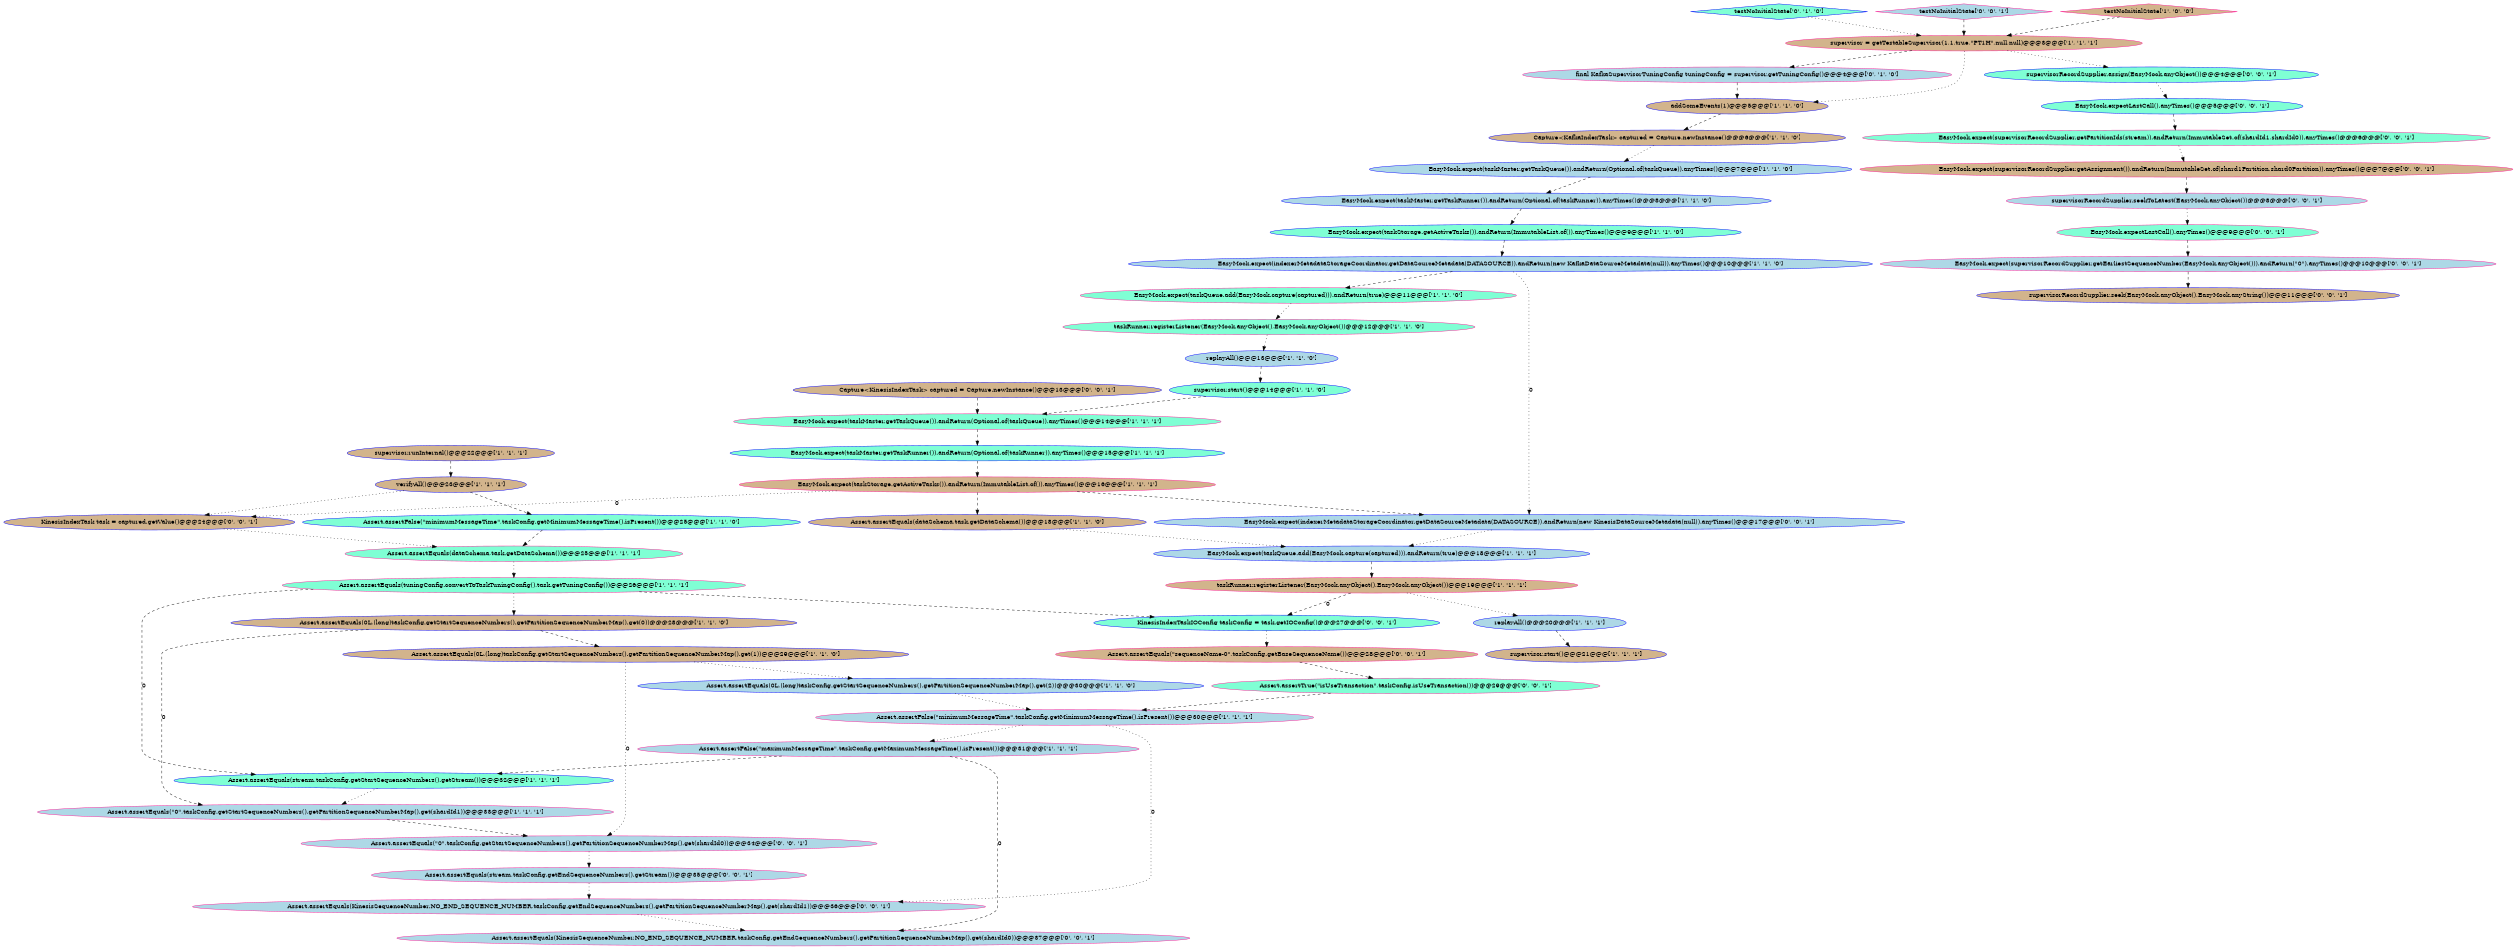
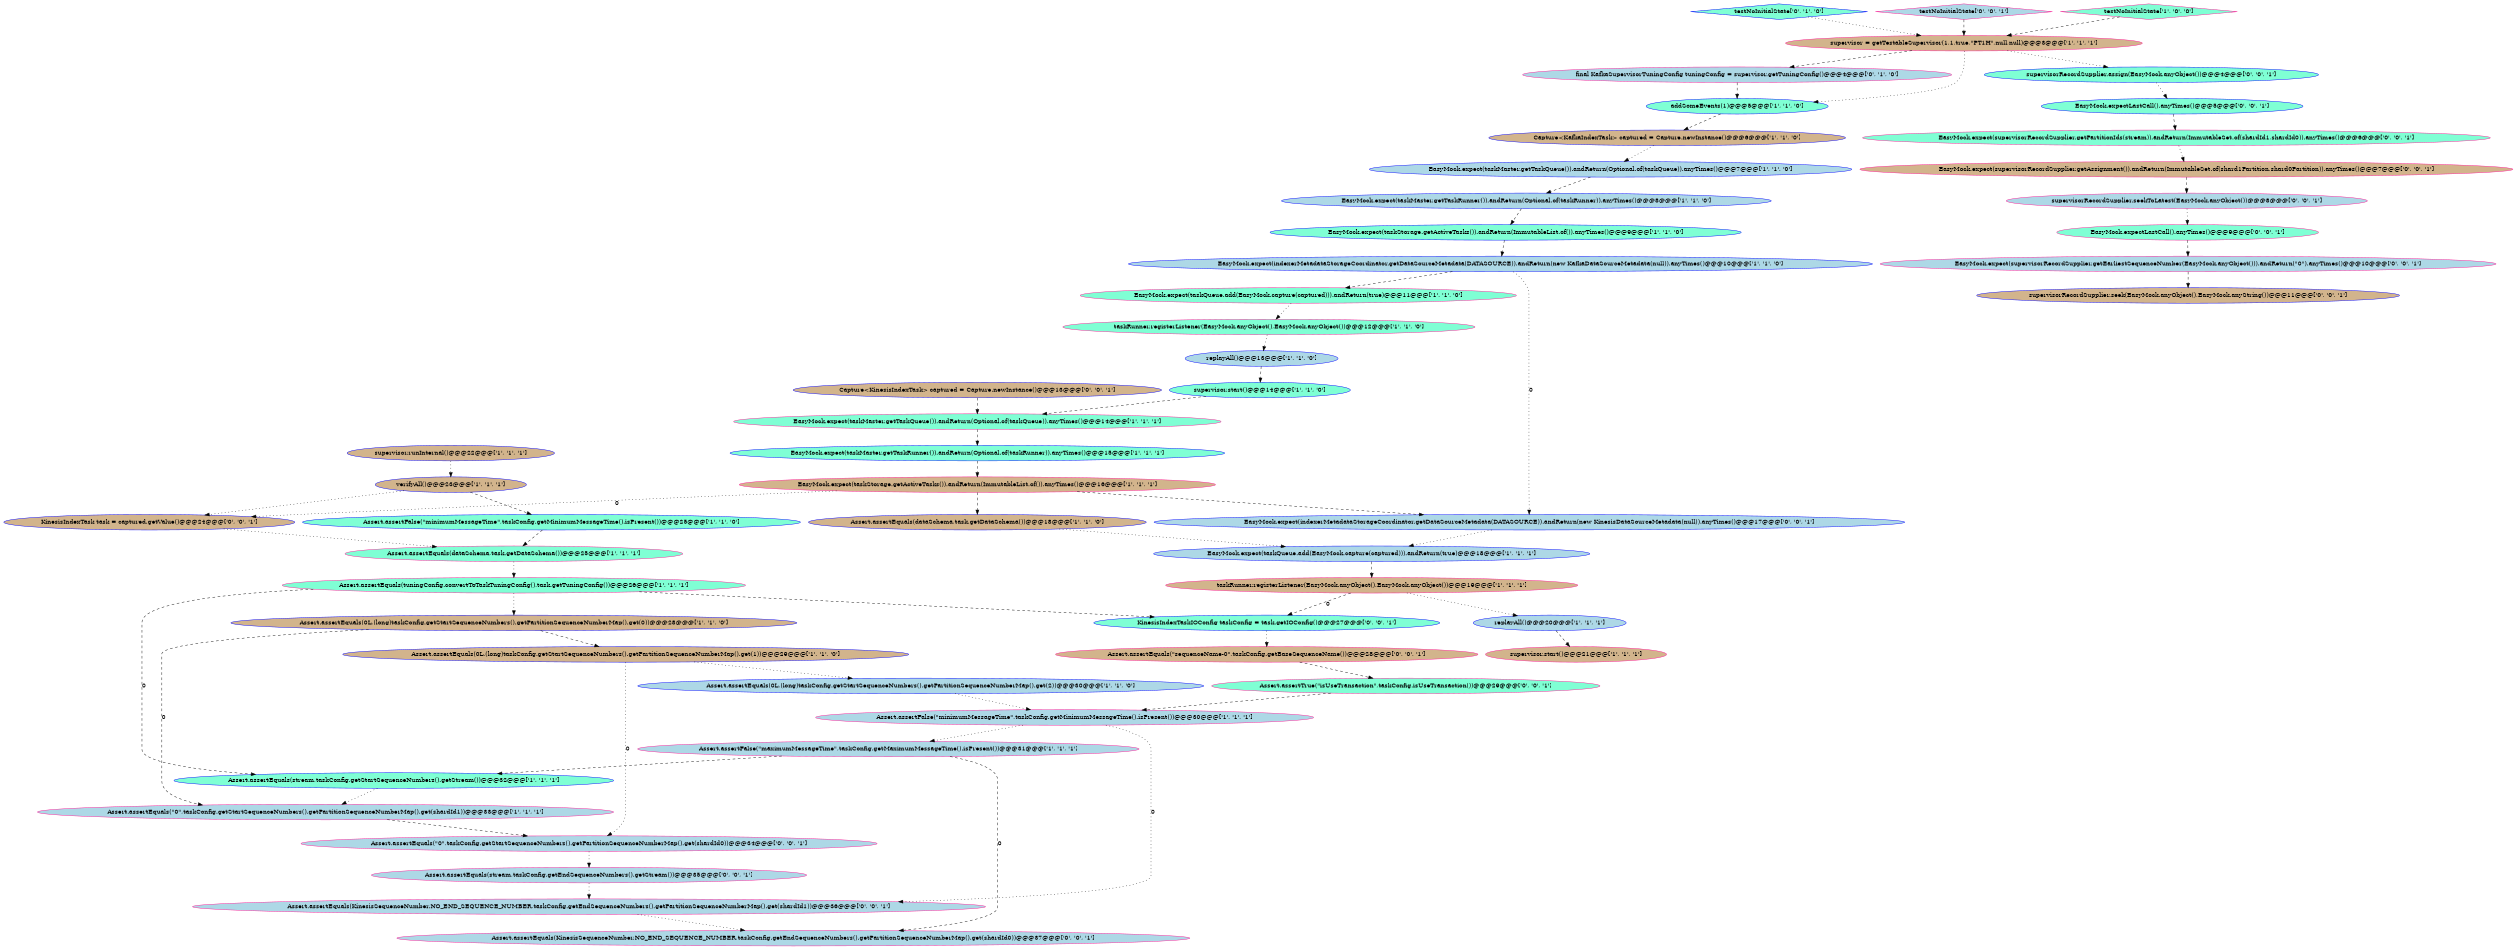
(2149, 12) -> (2149, 12)
(1737, 106) -> (1737, 106)
(451, 467) -> (451, 467)
(1576, 654) -> (1576, 654)
